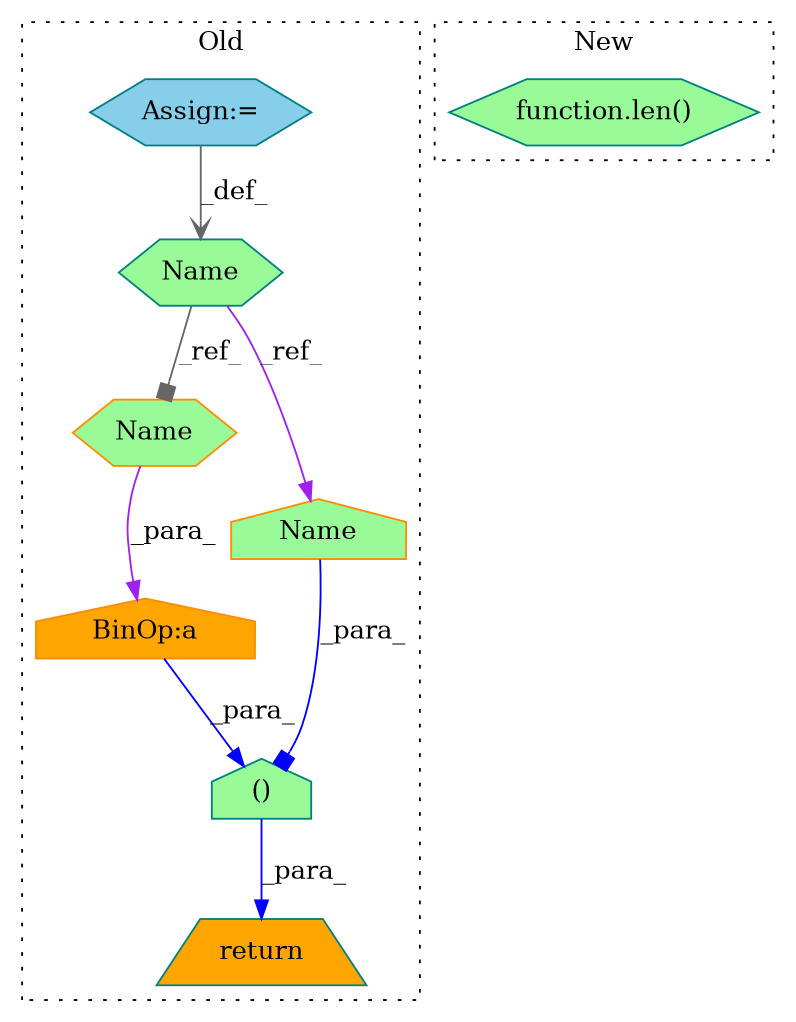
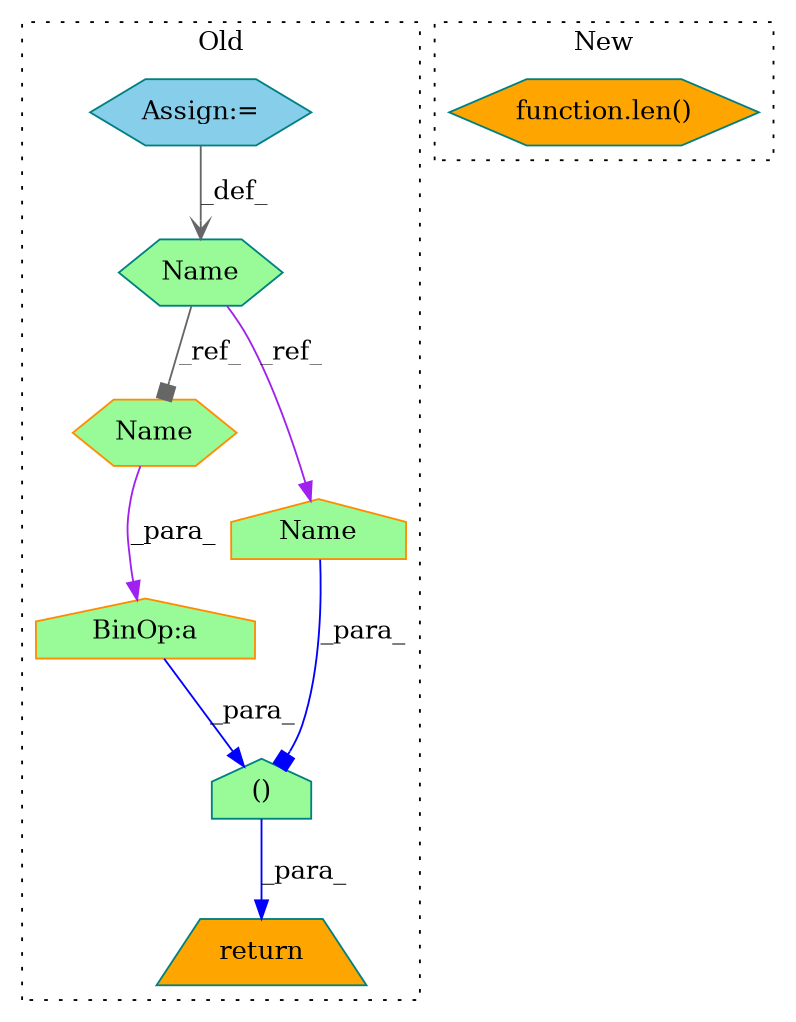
(604, 112) -> (604, 112)
(145, 632) -> (145, 632)
